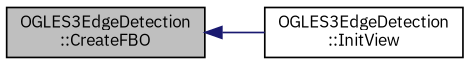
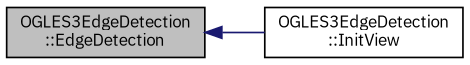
(106, 32) -> (106, 32)
